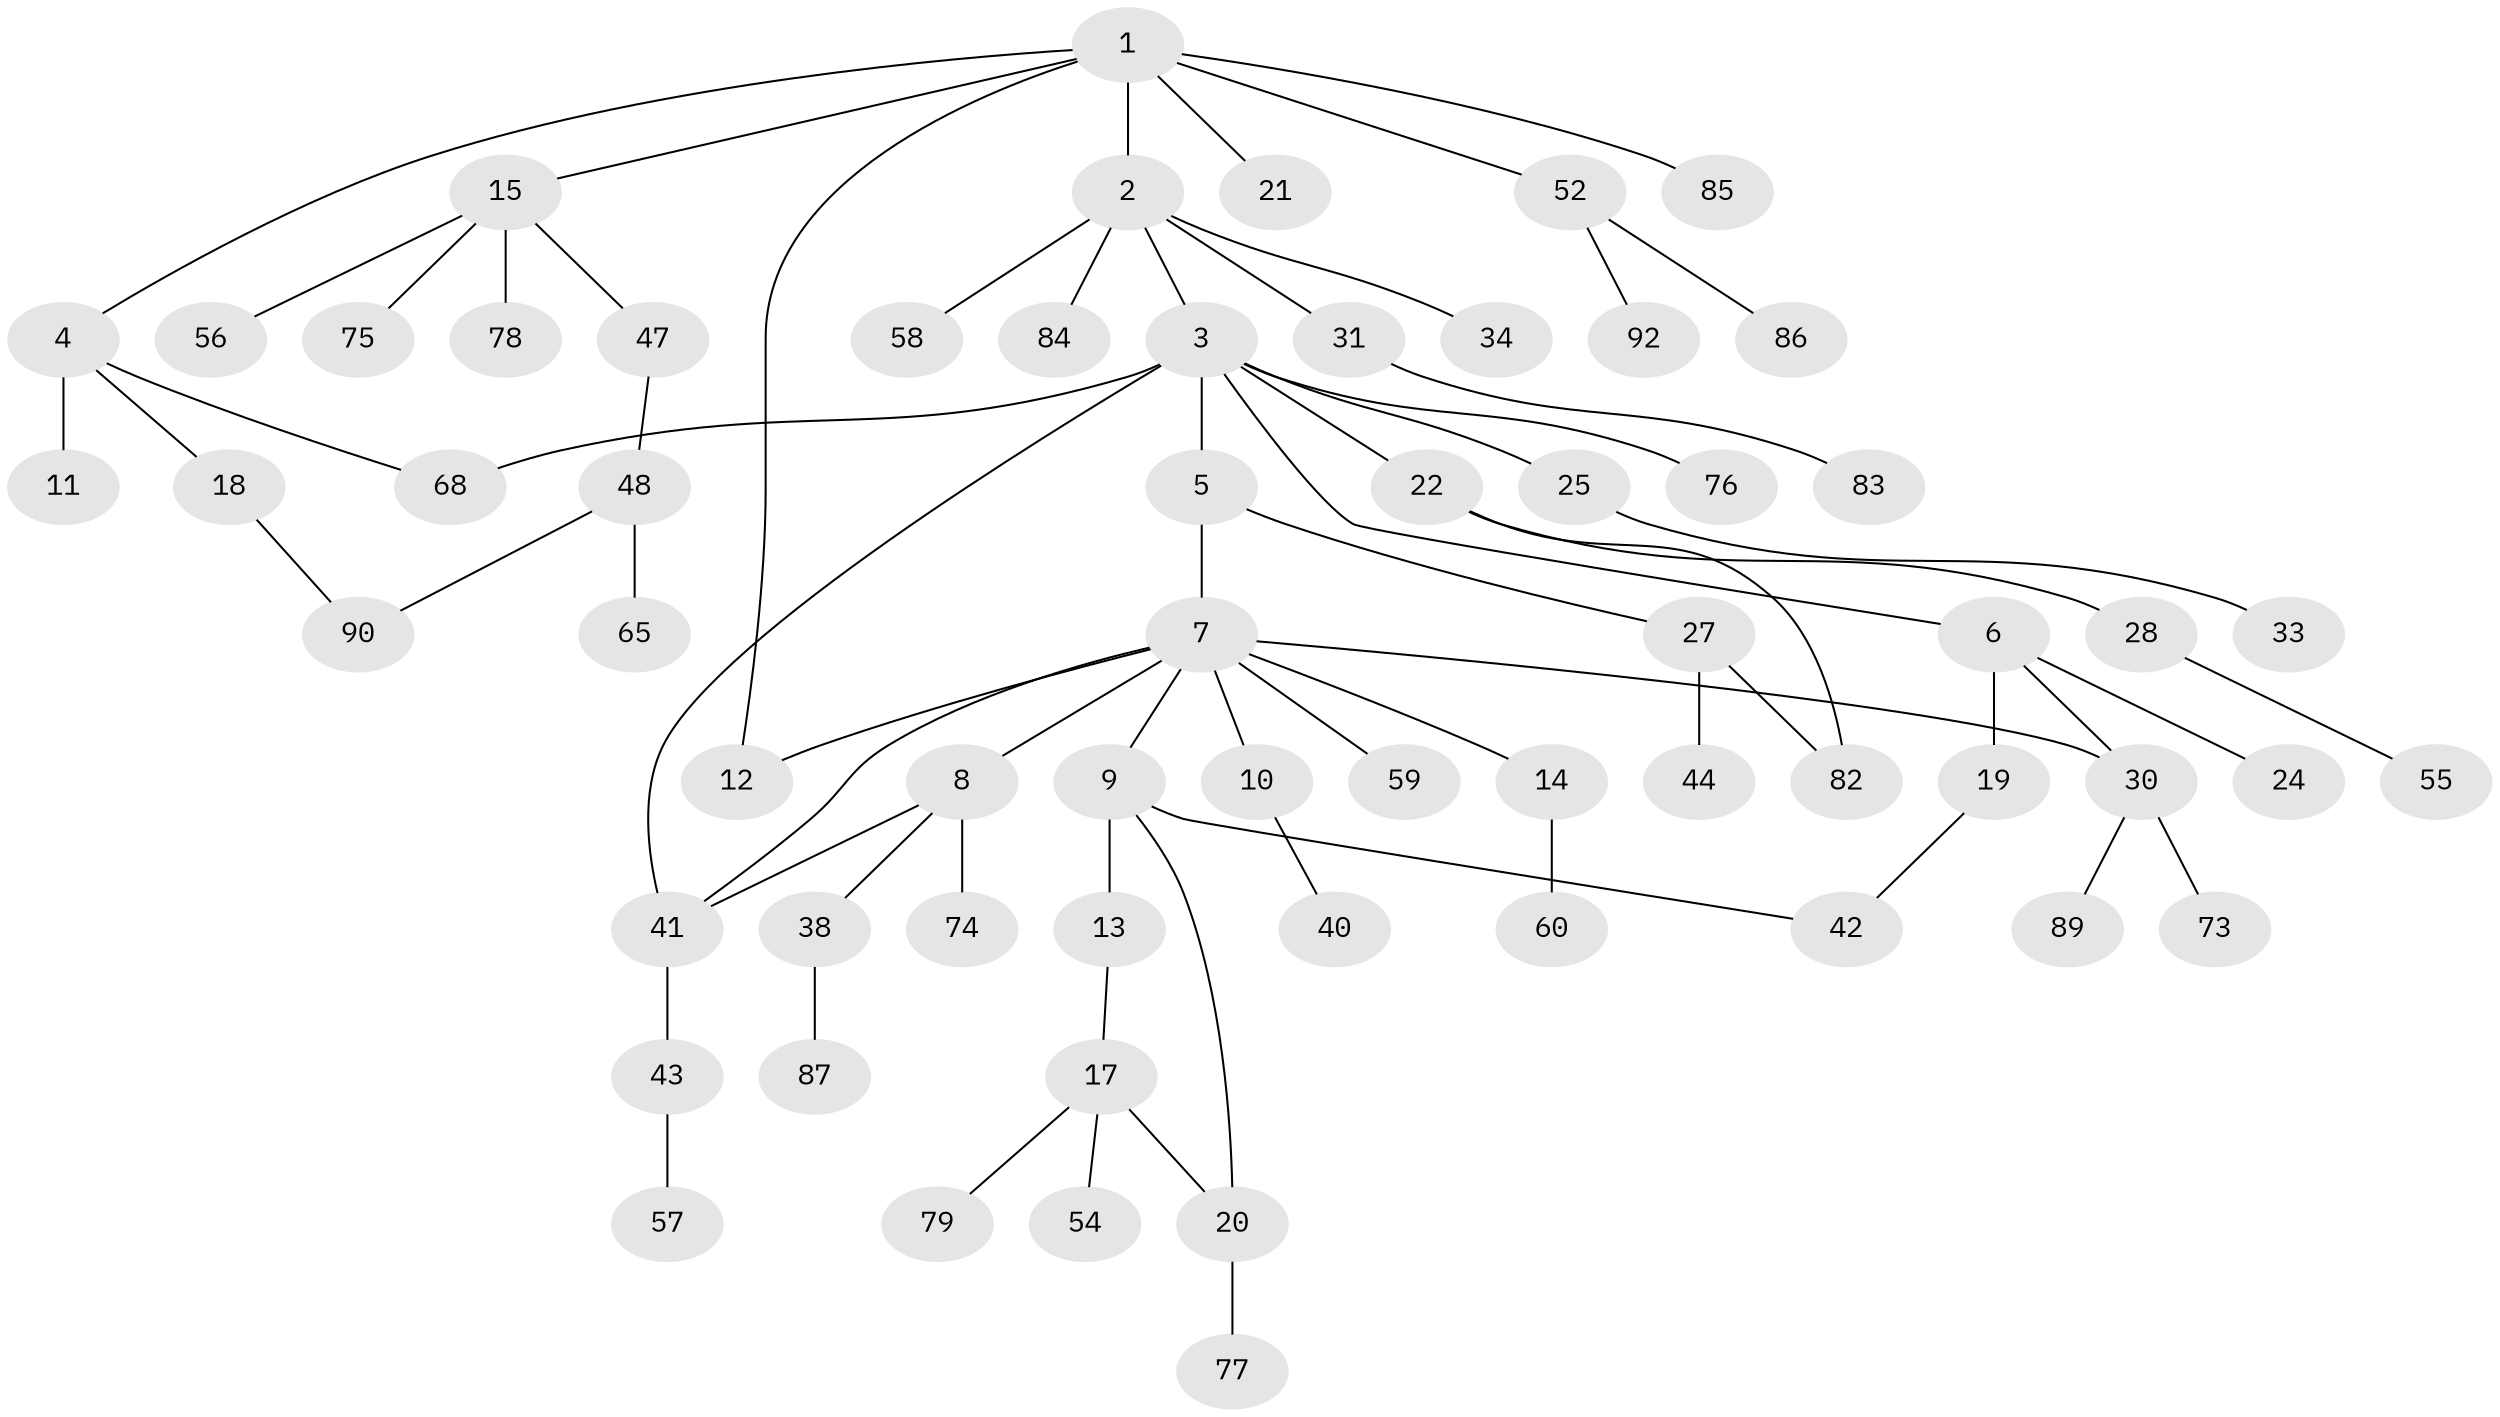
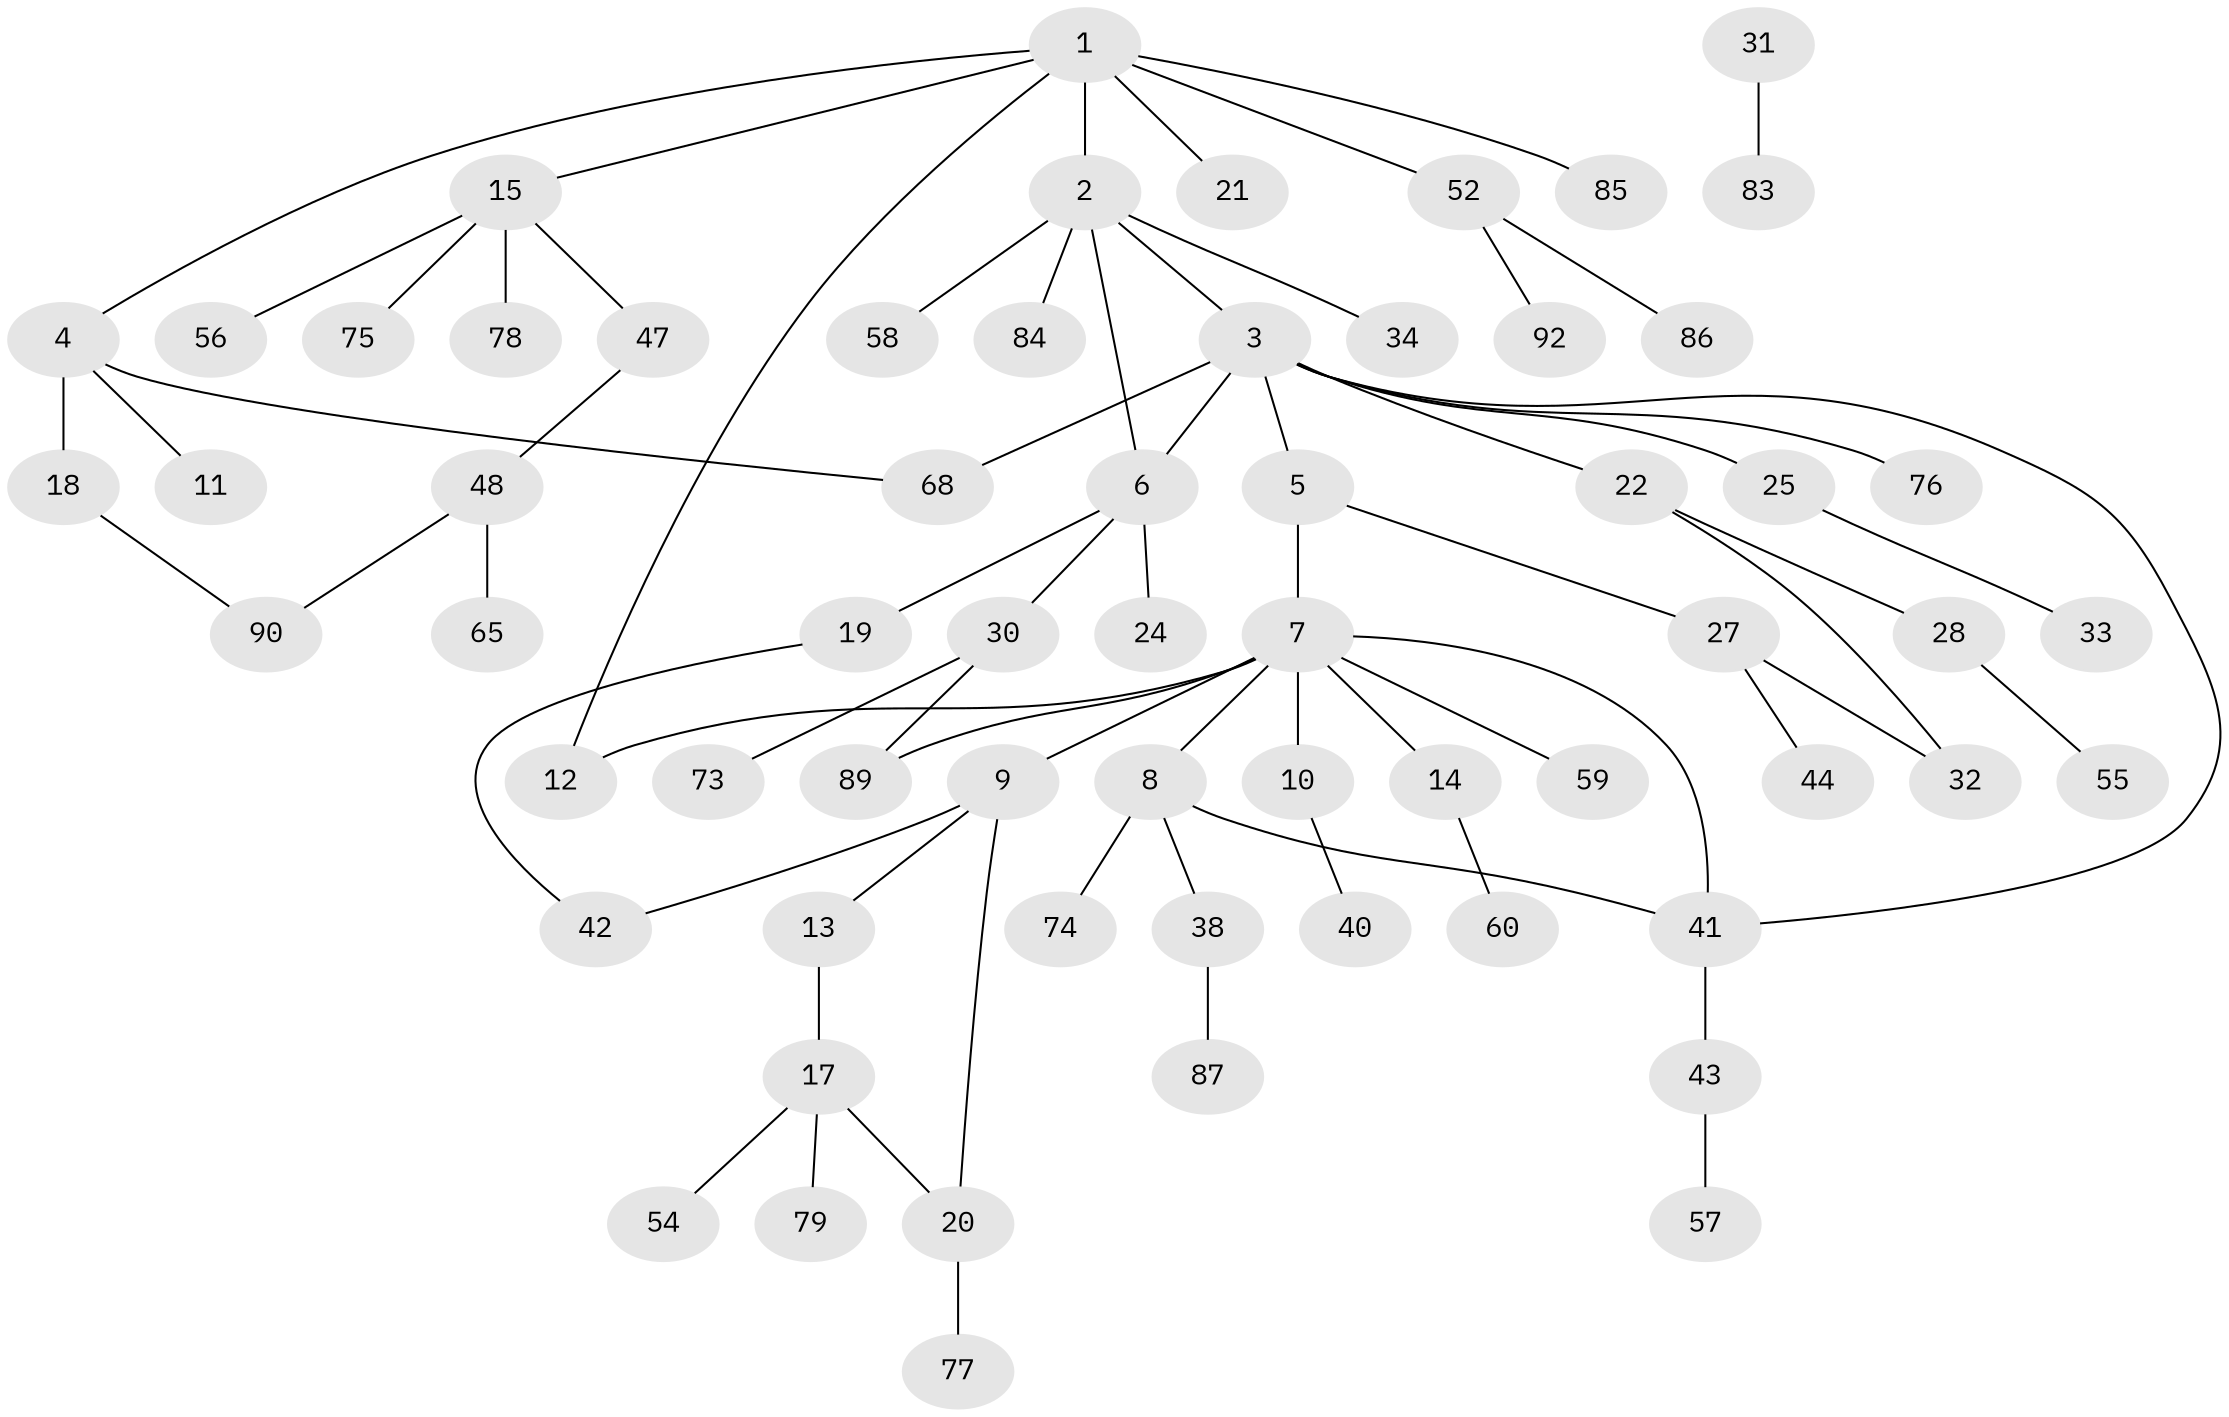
(1239, 266) -> (1114, 340)
(1681, 683) -> (1022, 719)
(1847, 782) -> (1965, 782)
